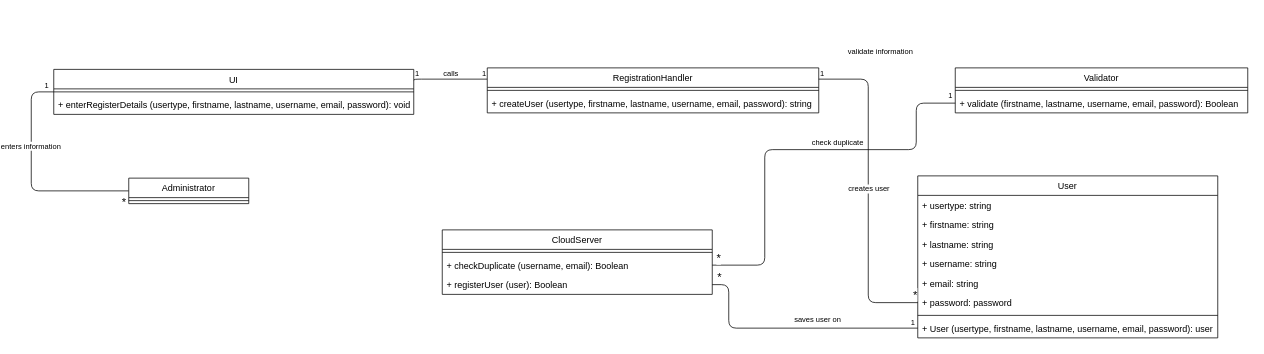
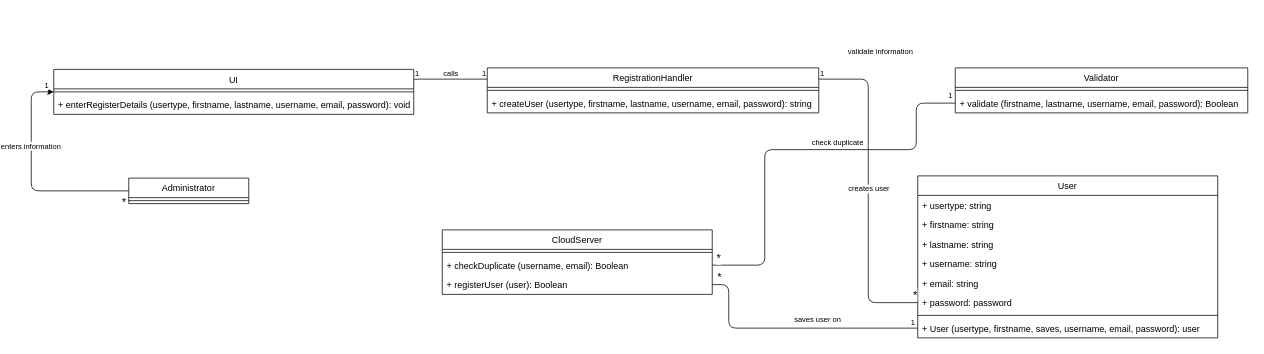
(48, 92) -> (47, 92)
(1081, 329) -> (1074, 329)
